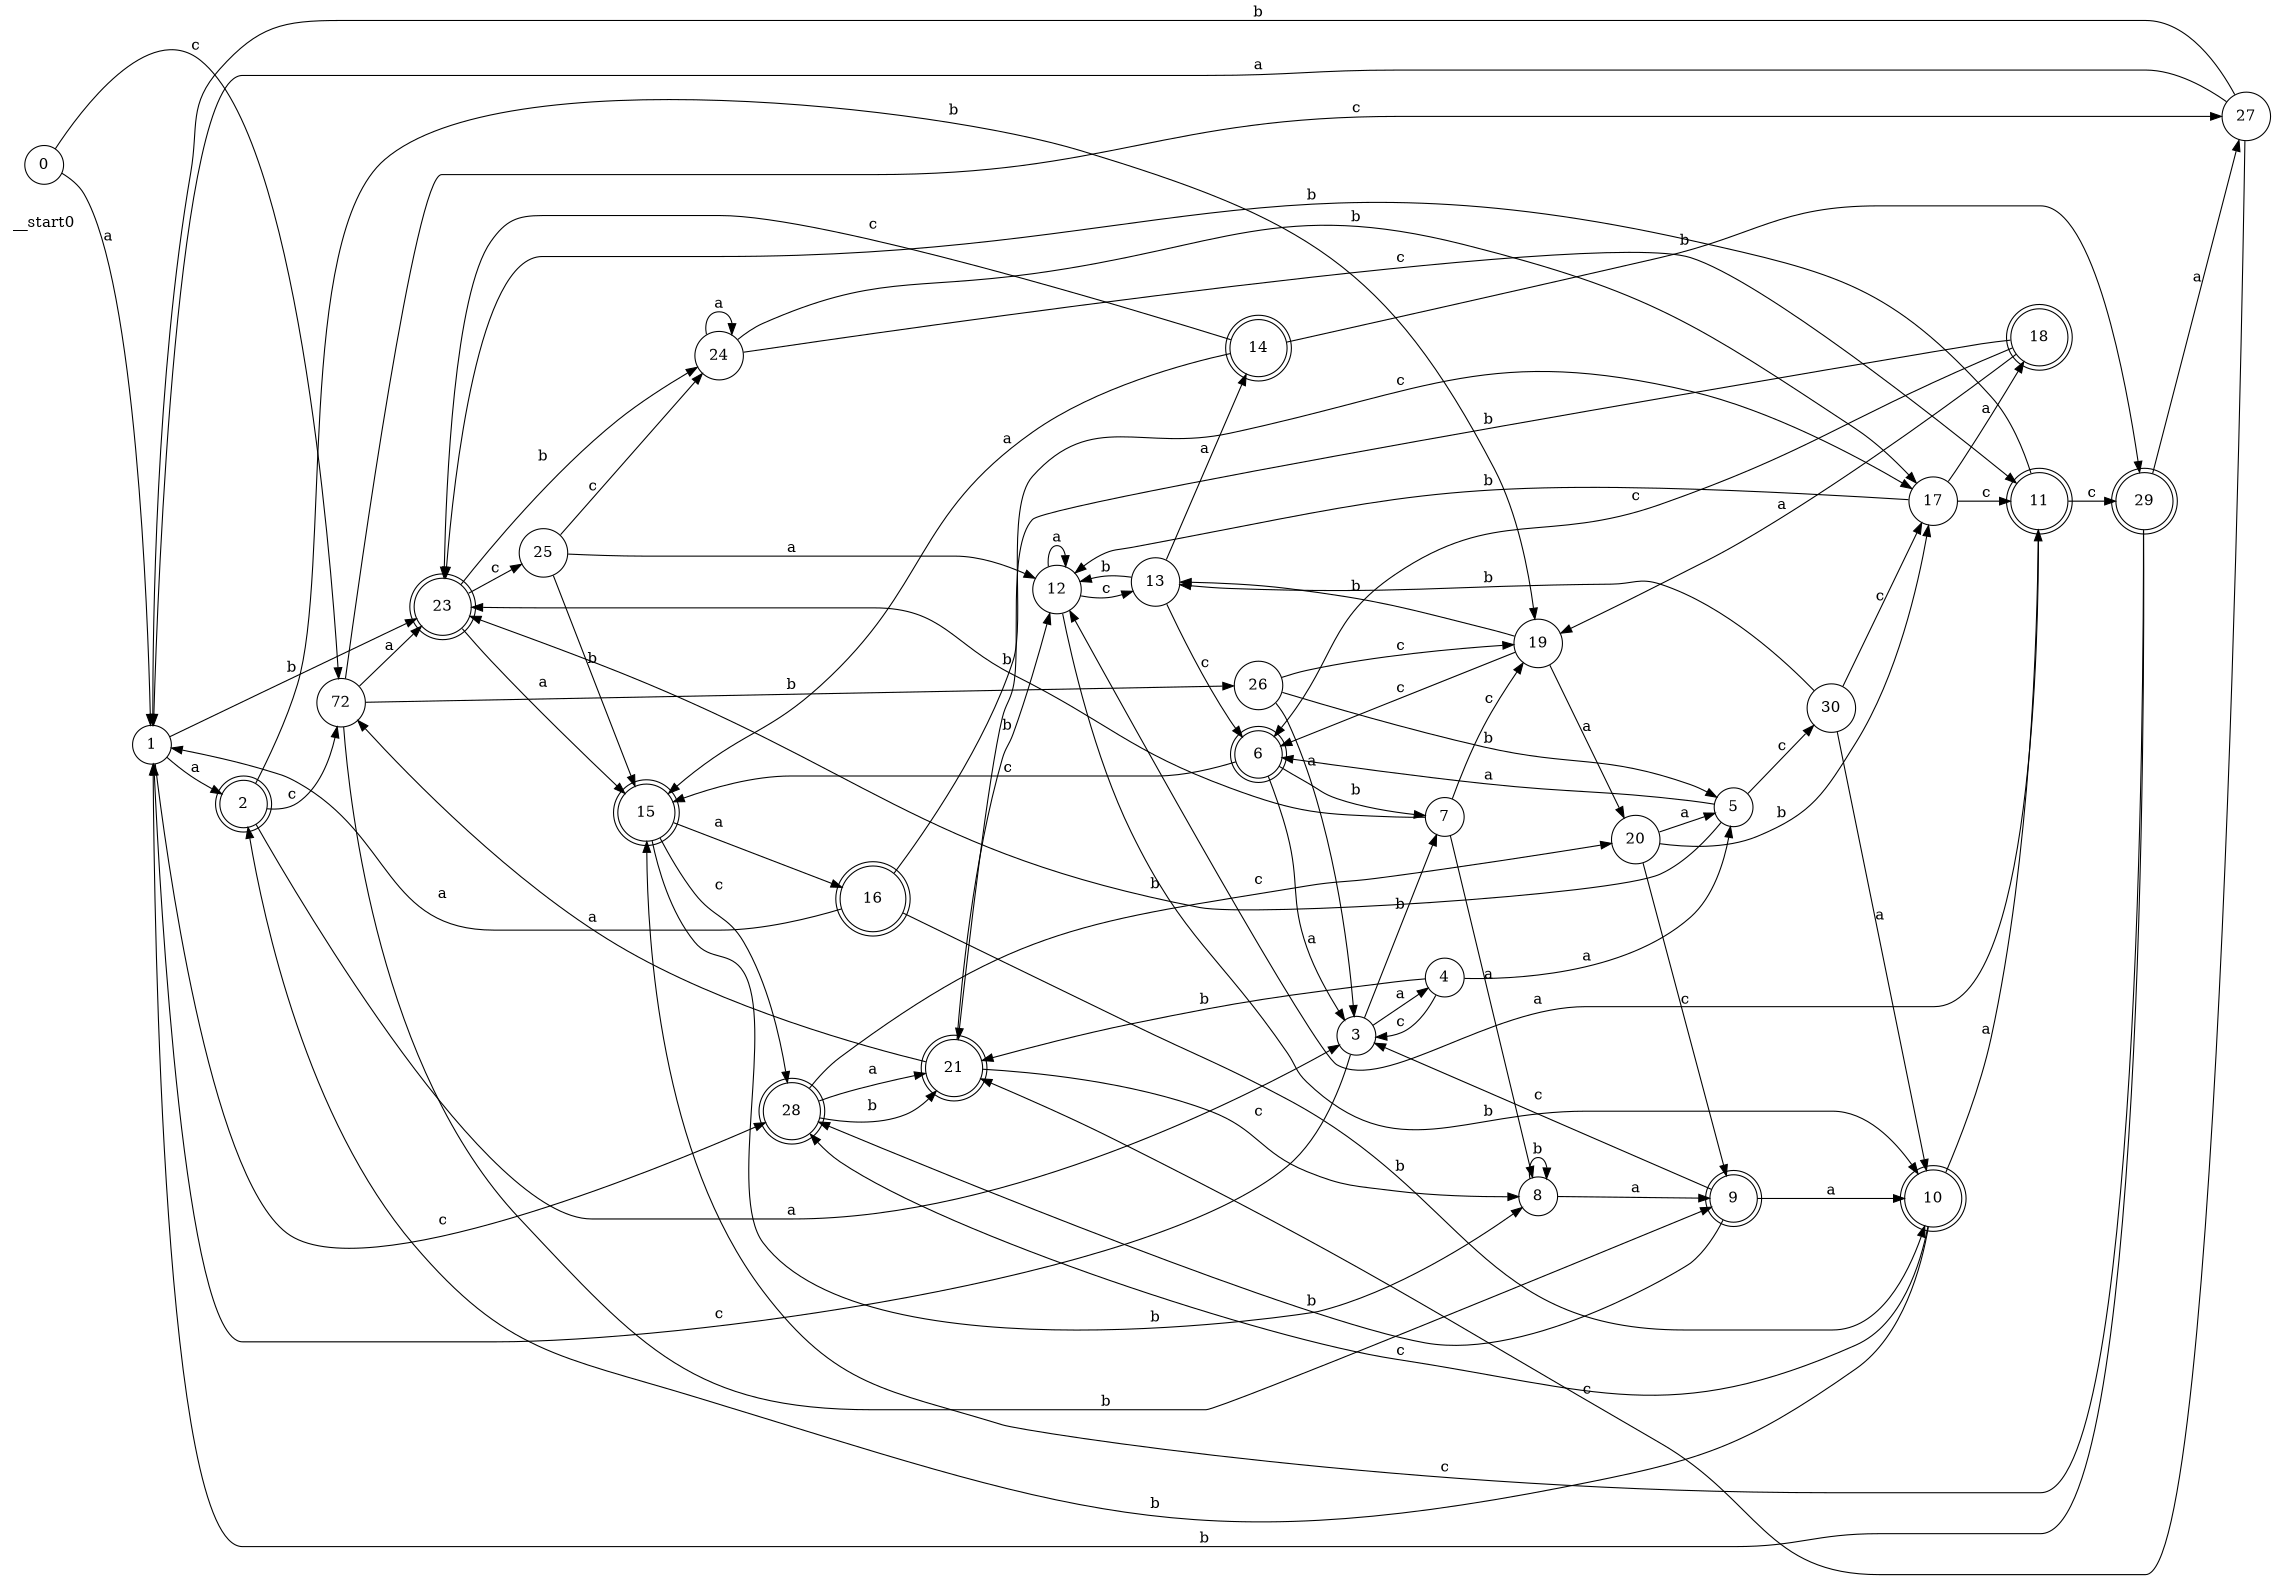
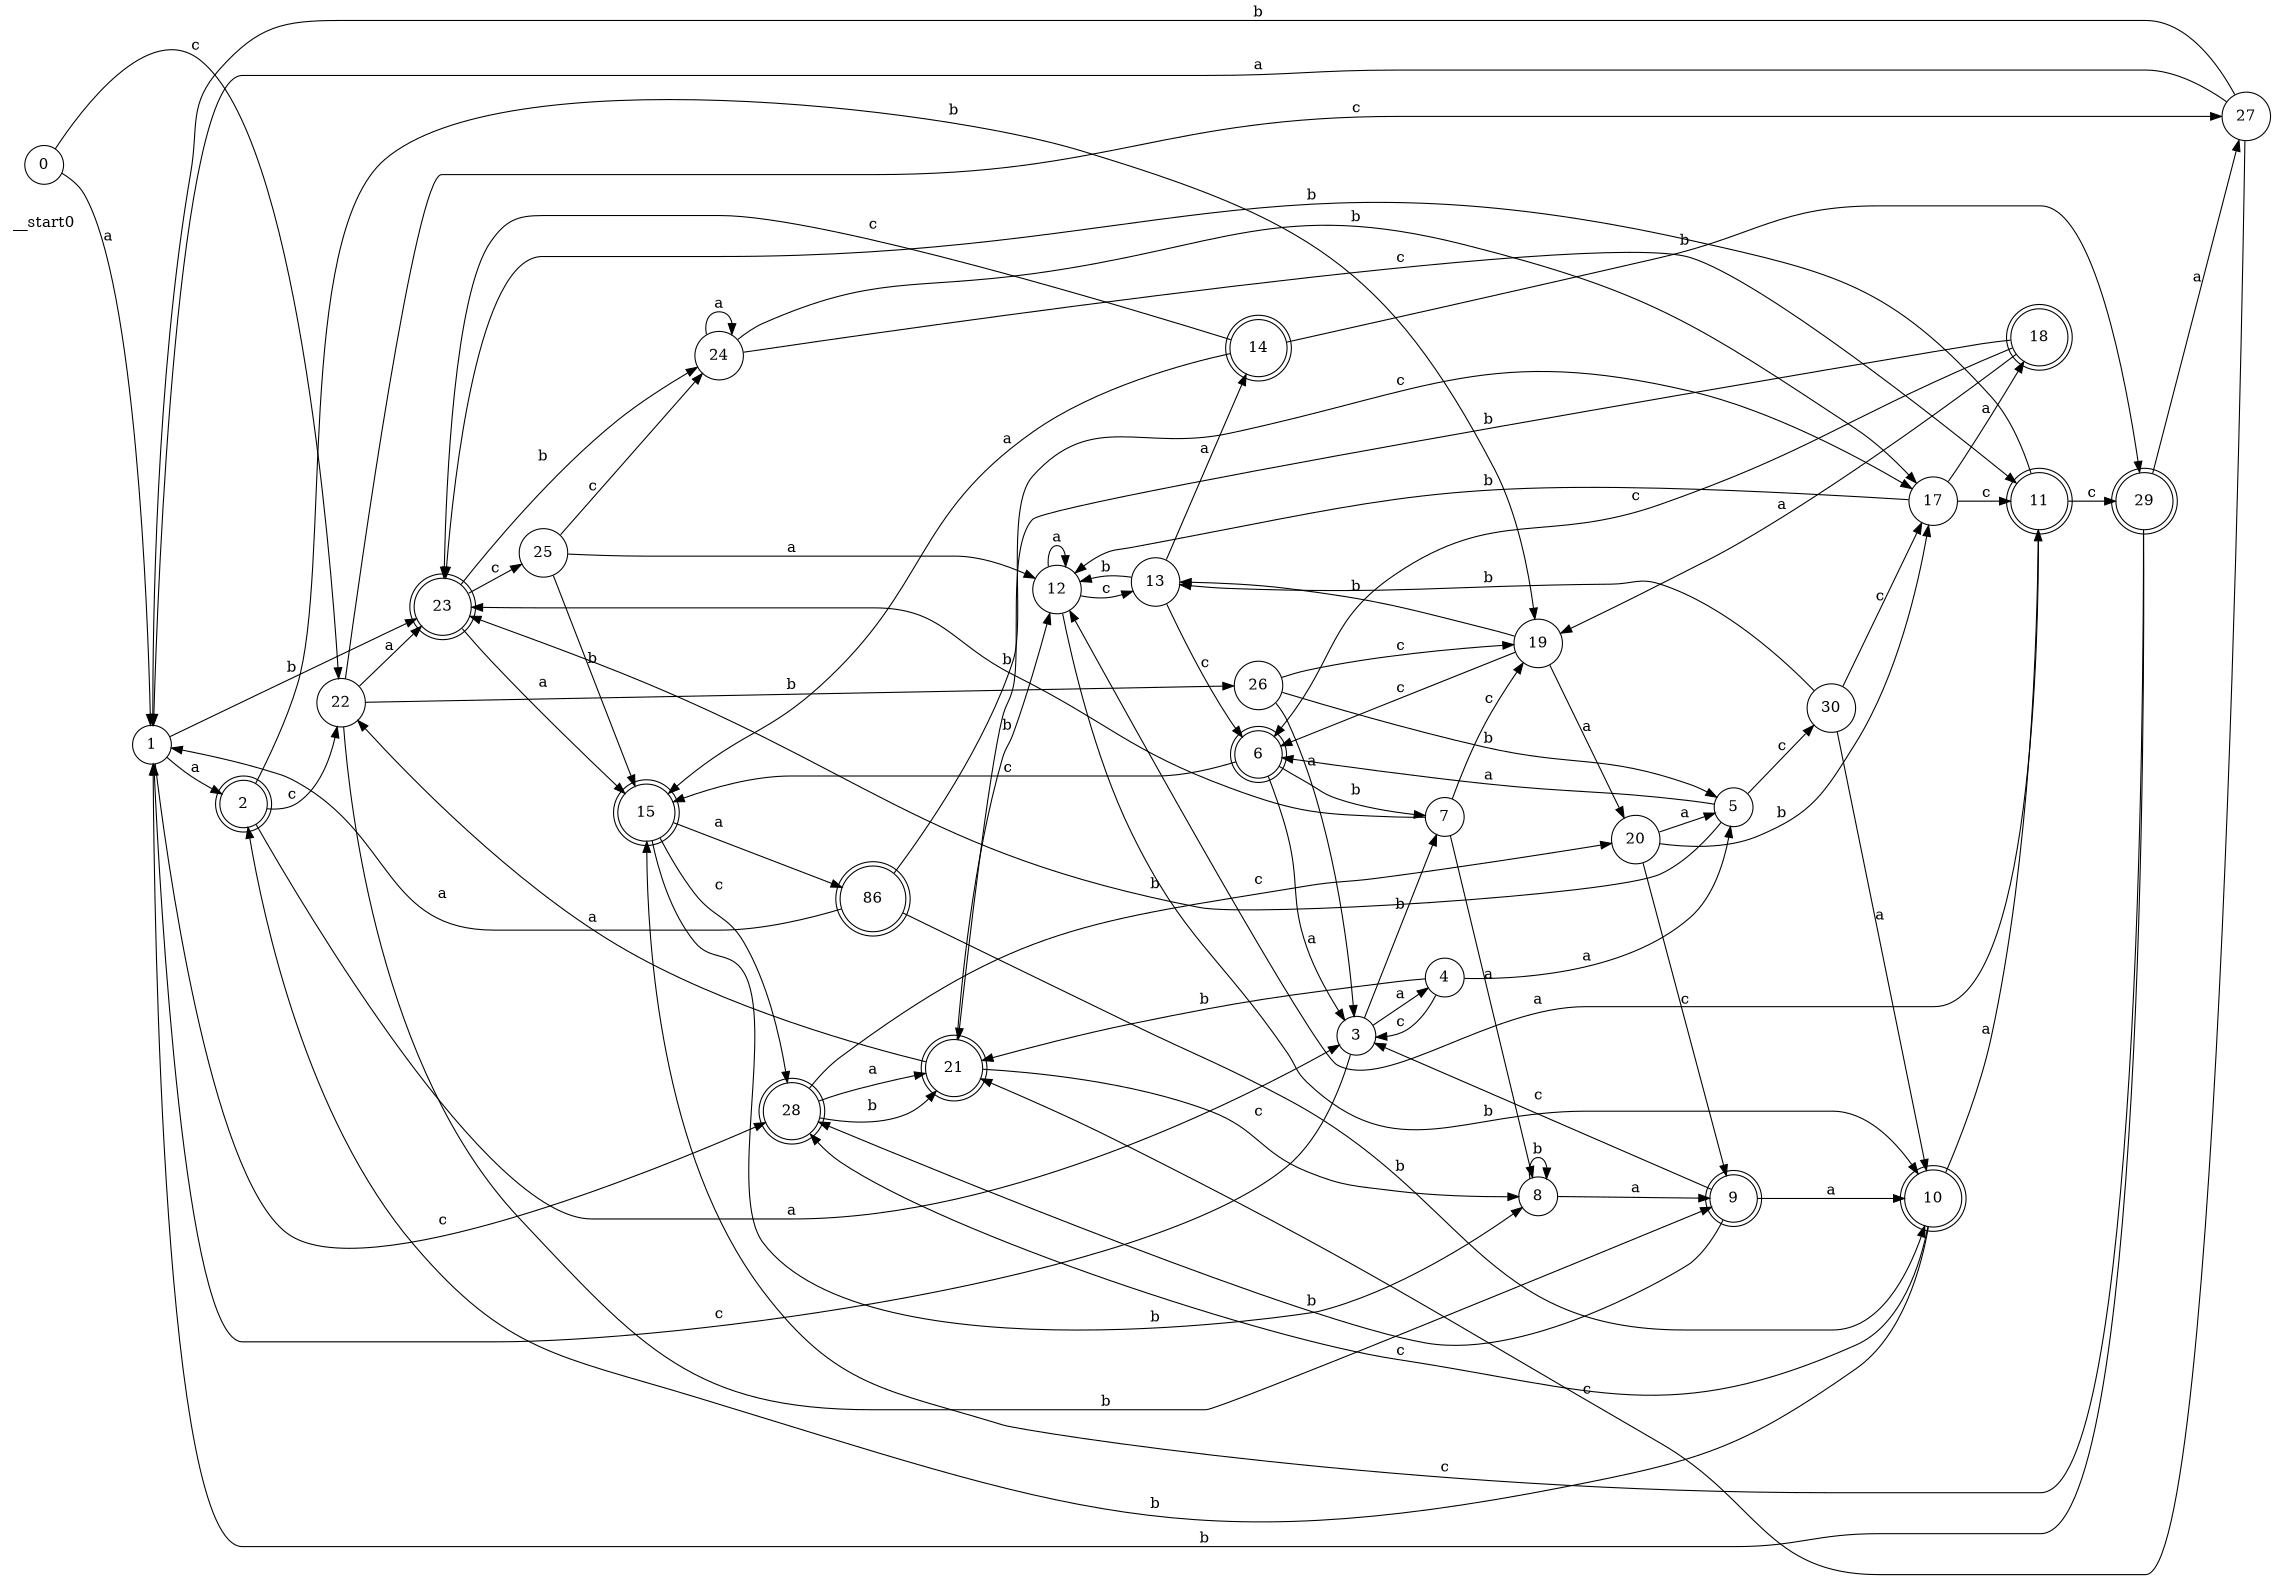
(341, 703) -> (341, 703)
(873, 899) -> (873, 899)
